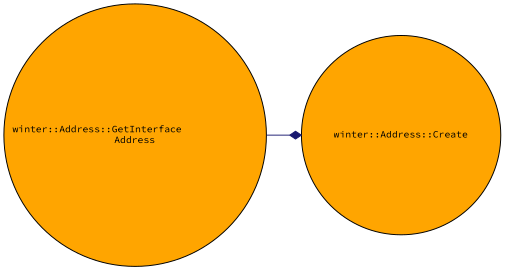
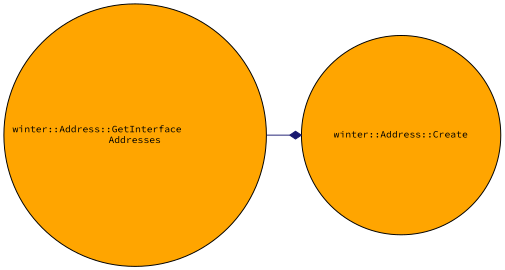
(135, 135) -> (135, 135)
